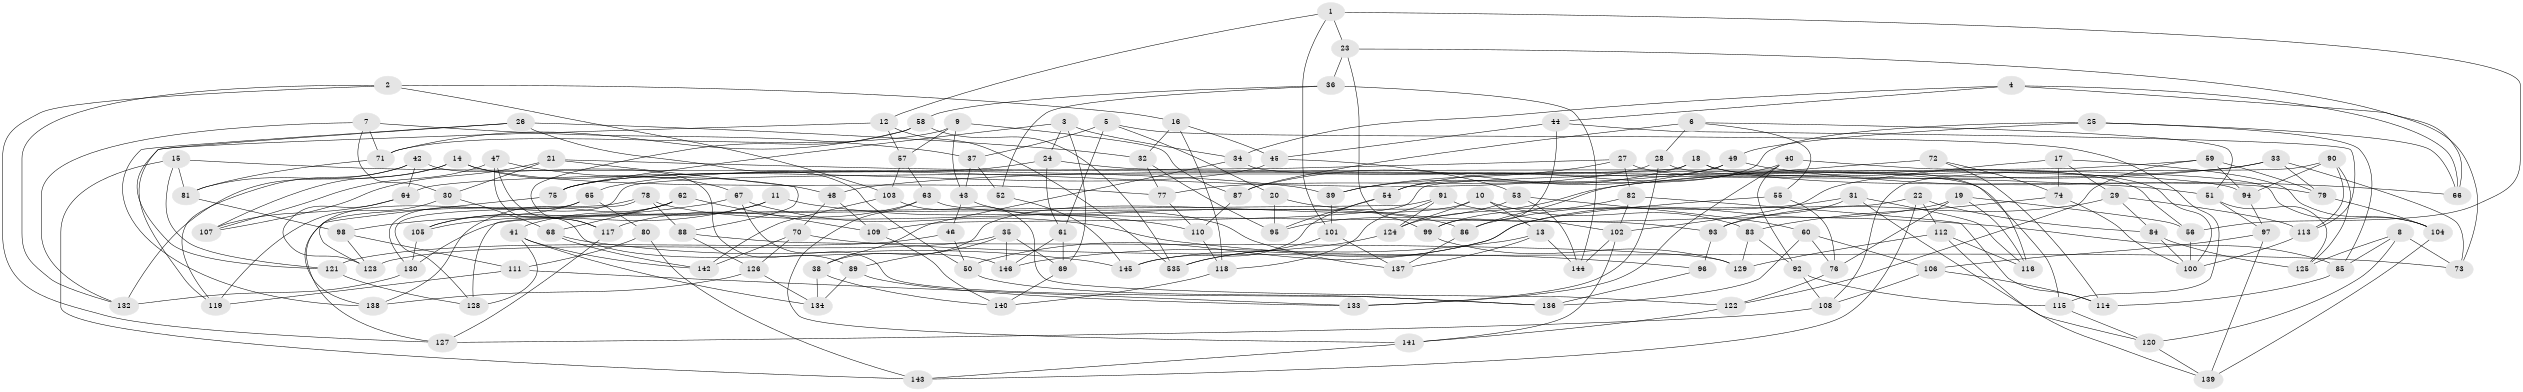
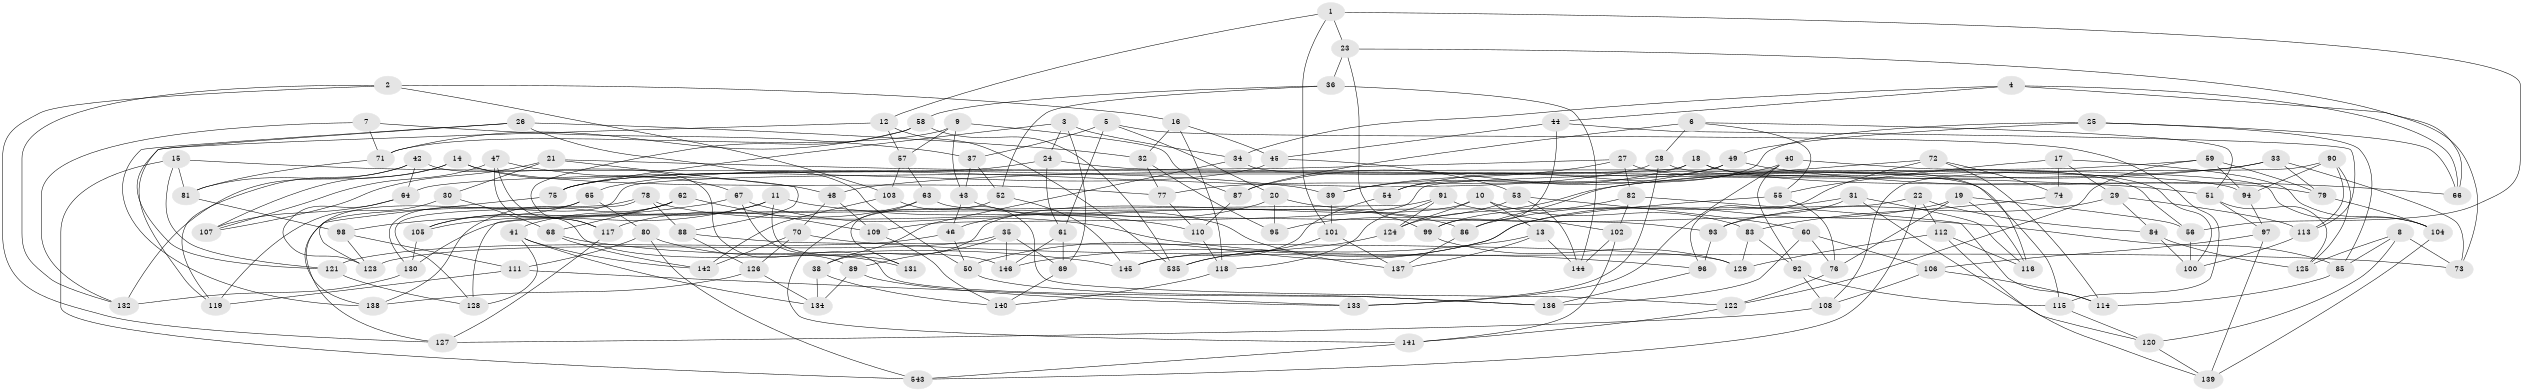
(378, 180) -> none
(1836, 186) -> (1981, 166)
none -> (1809, 200)
(1330, 212) -> none
none -> (1113, 215)
(2127, 235) -> none
none -> (911, 269)
(918, 380) -> (918, 380)
